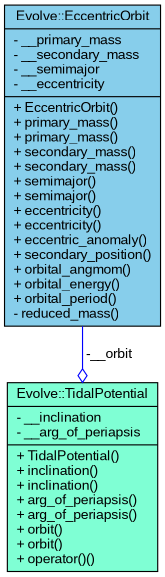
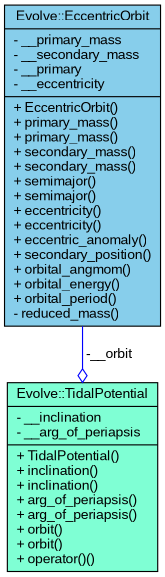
(57, 70) -> (48, 70)
